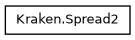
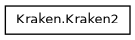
(68, 20) -> (68, 20)
